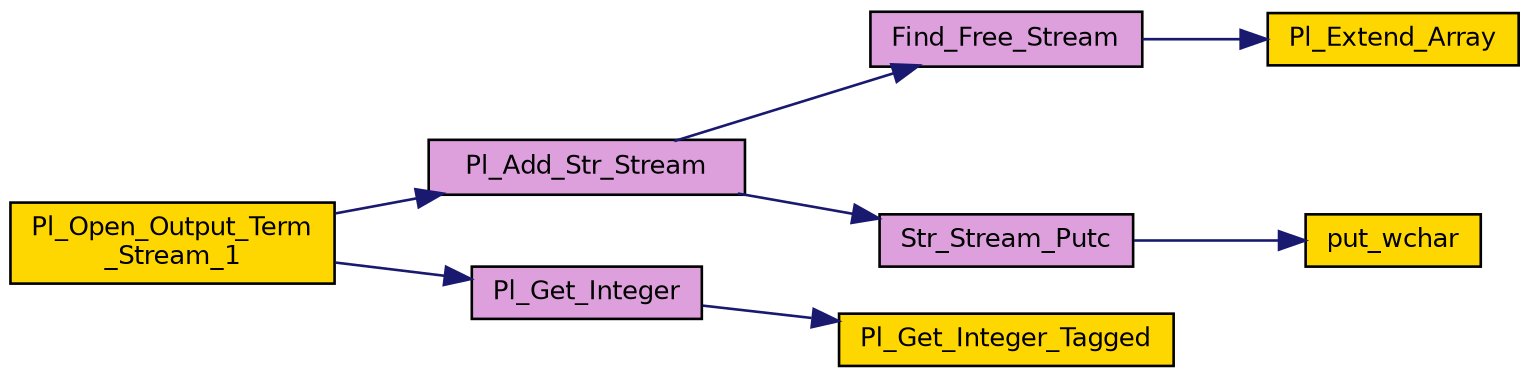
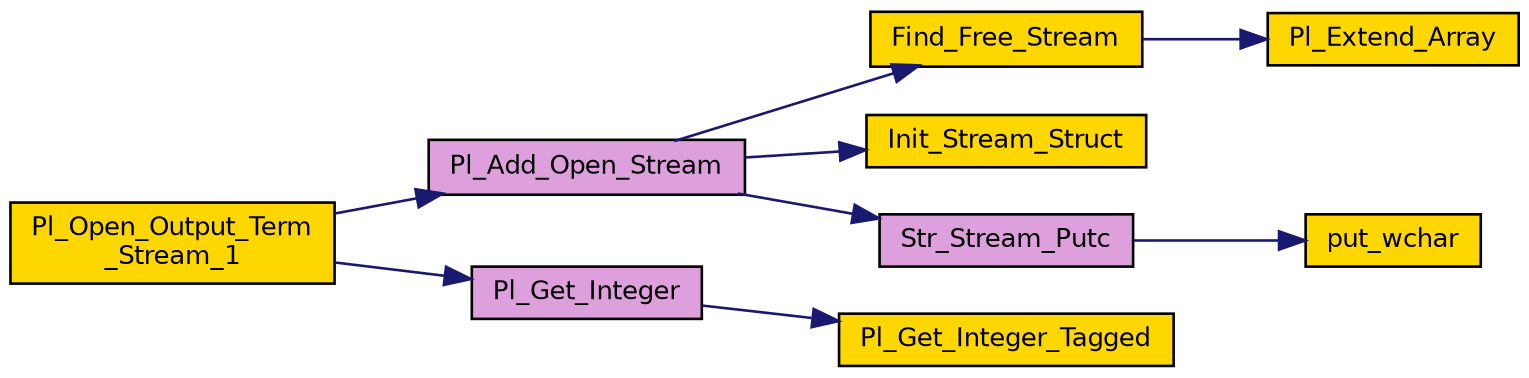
(1006, 39) -> (1006, 39)
none -> (1006, 141)
(587, 167) -> (587, 167)
